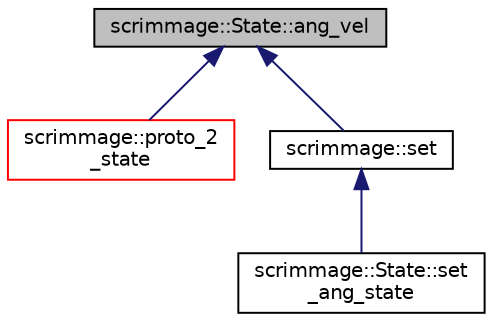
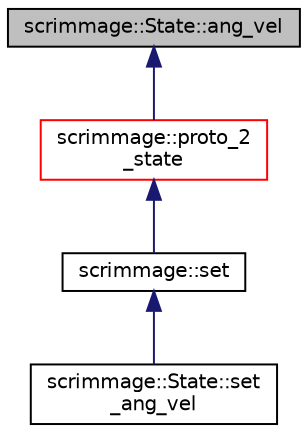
(308, 96) -> (154, 226)
(361, 283) -> (154, 394)
